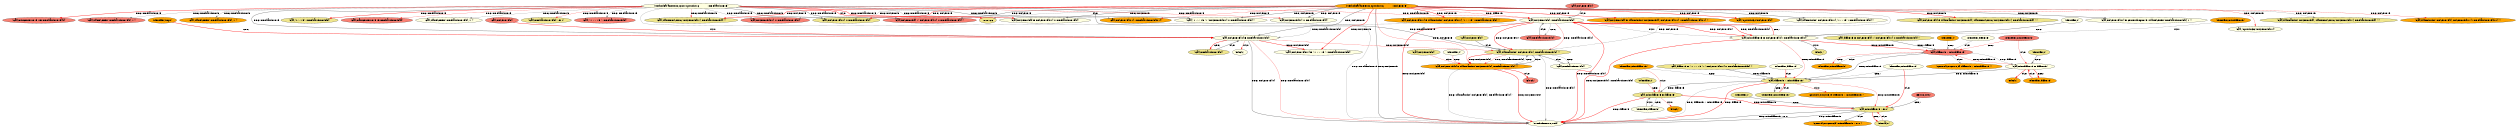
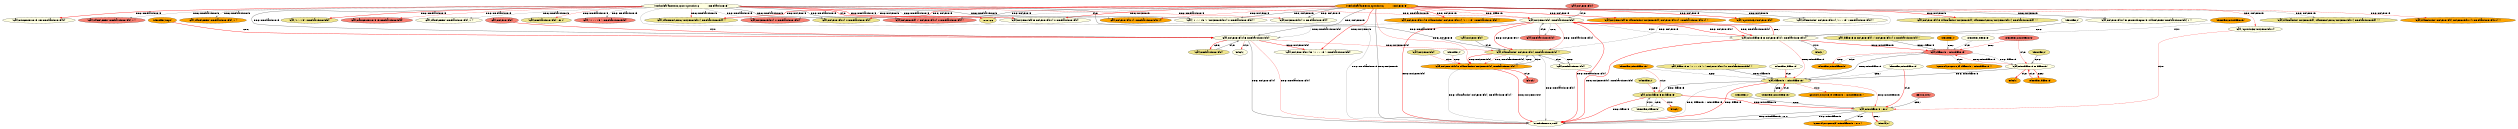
(1141, 11) -> (1141, 11)
(39, 20) -> (39, 20)
(1881, 117) -> (2091, 105)
